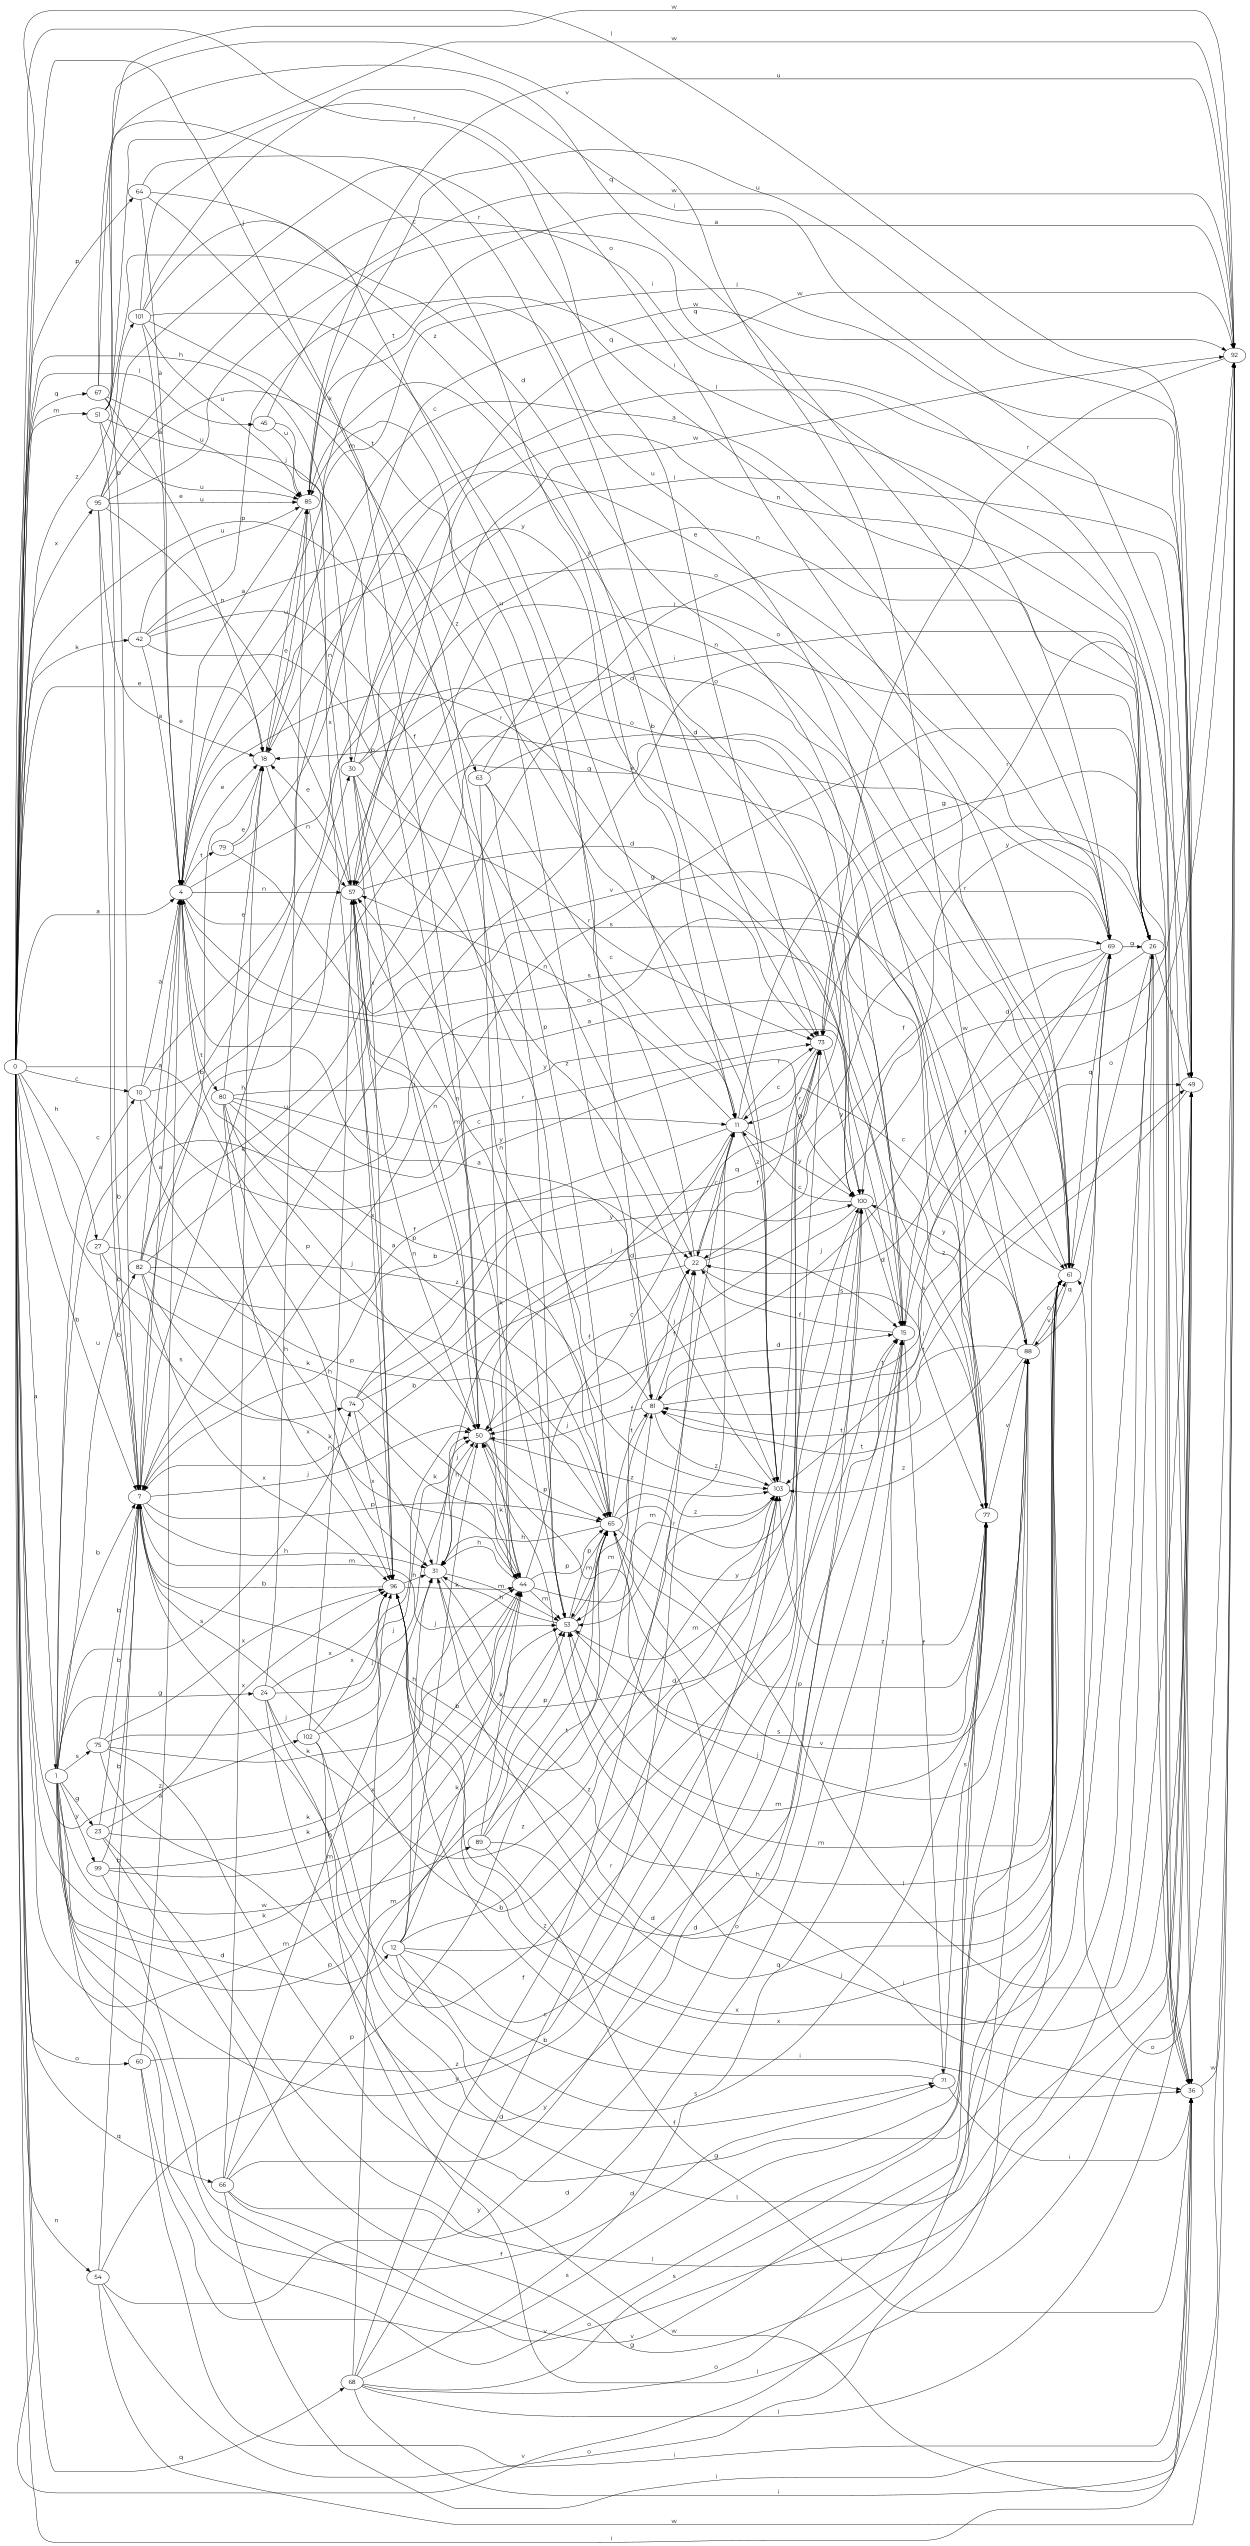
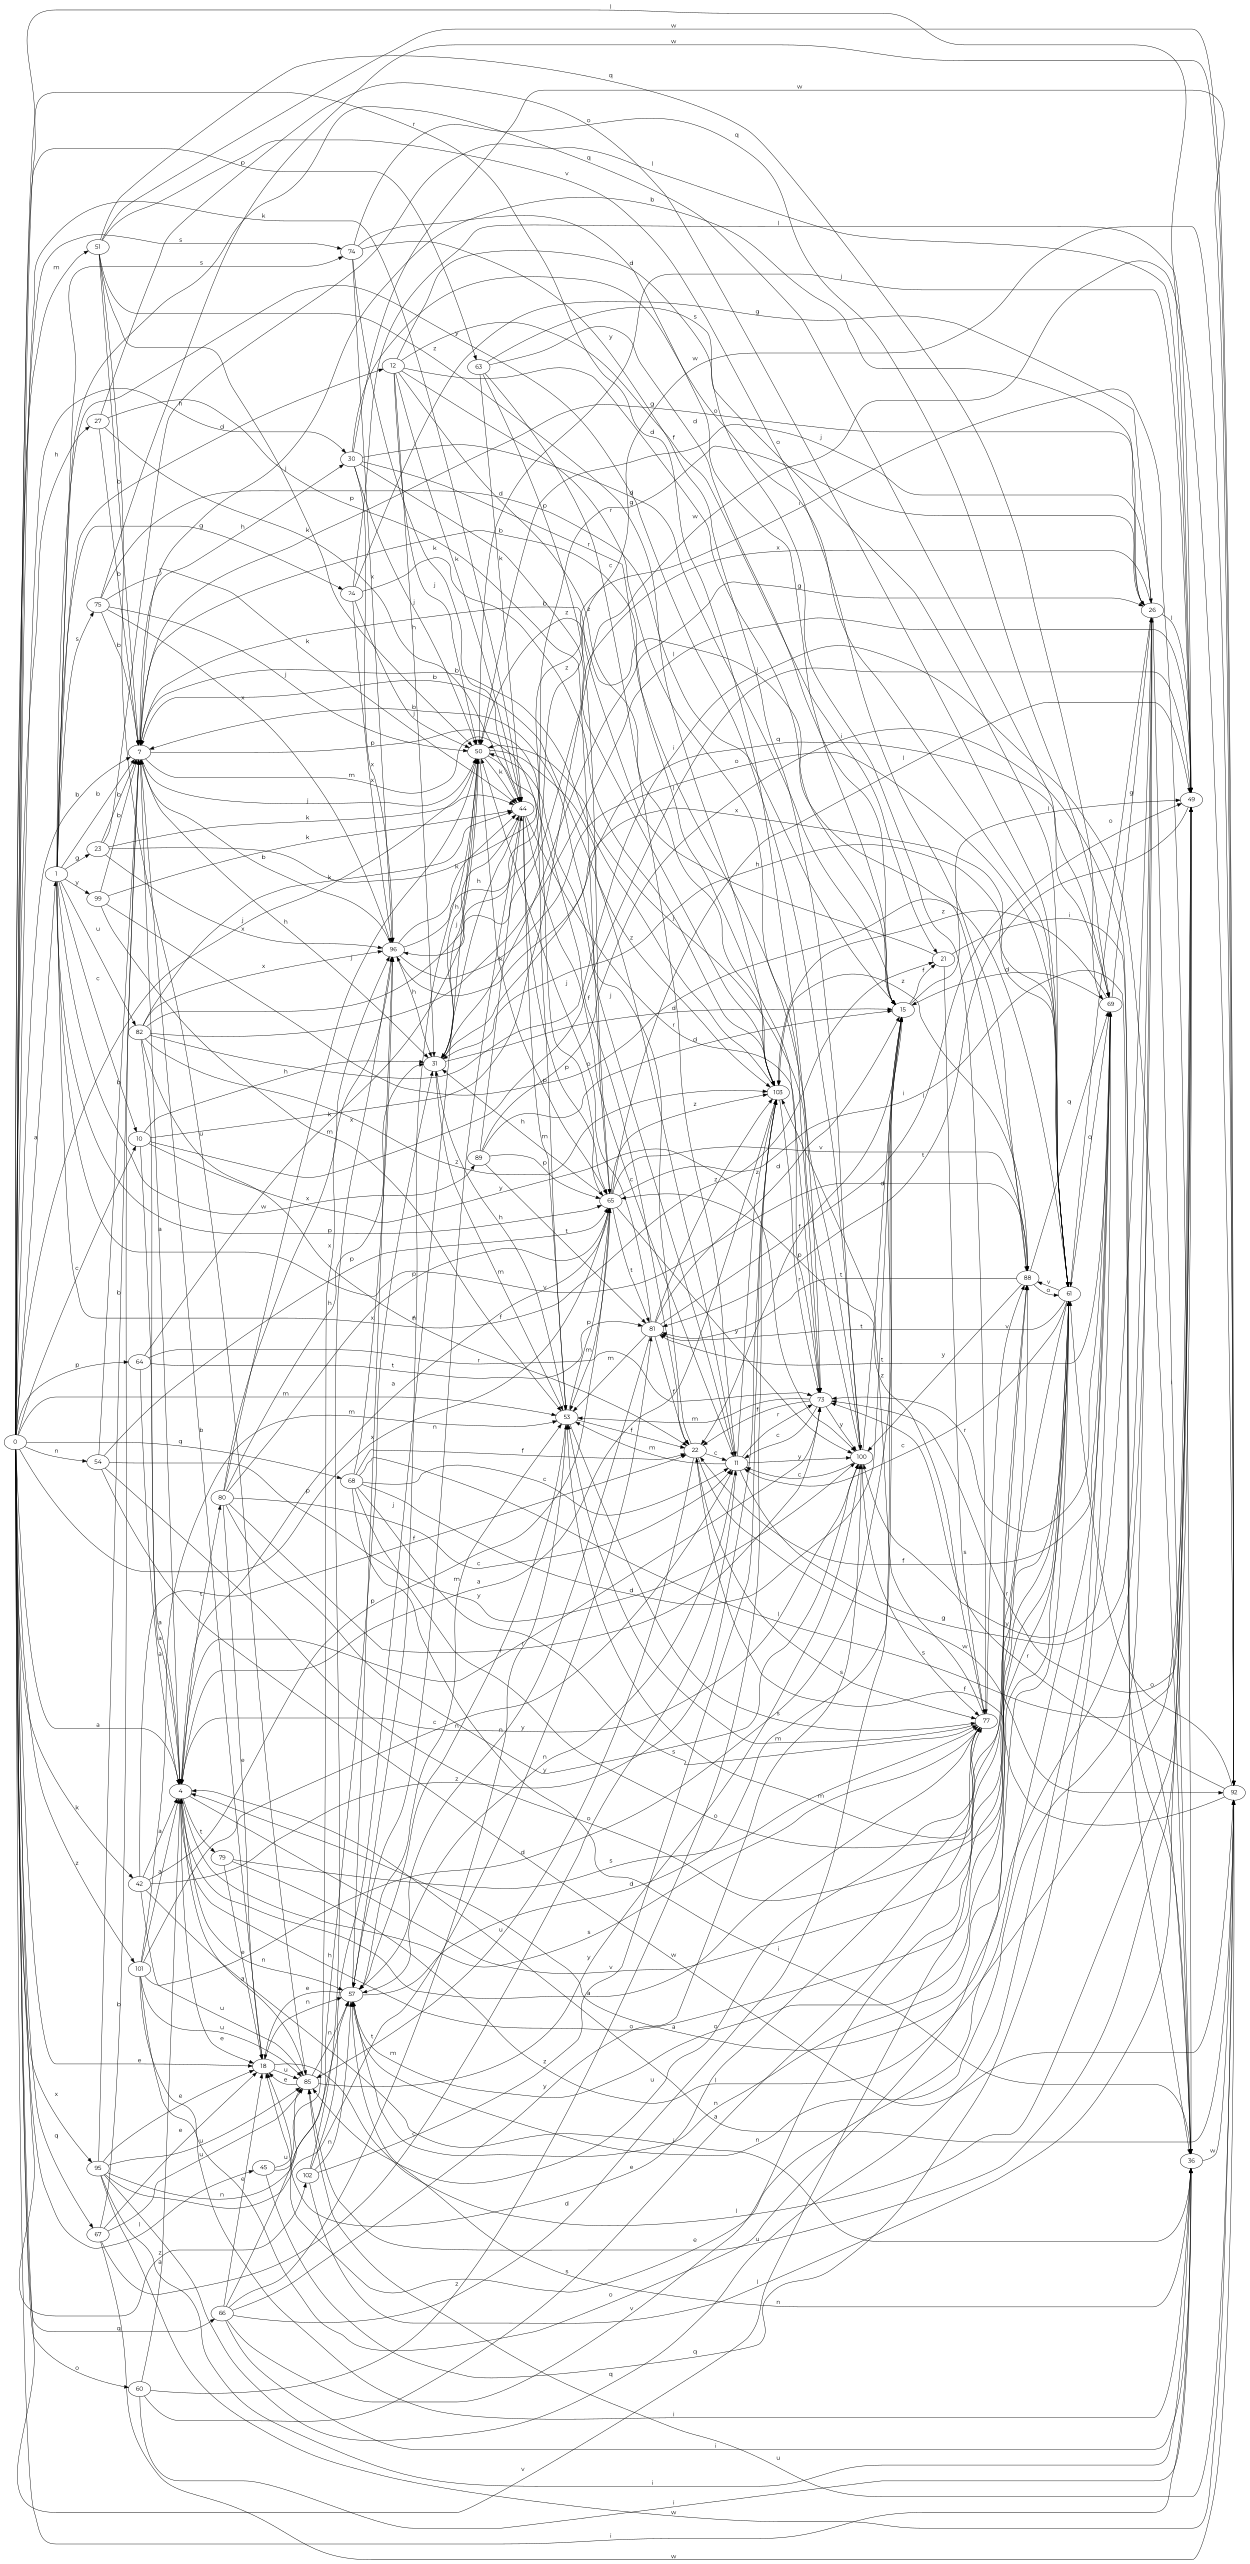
(290, 1100) -> none
